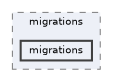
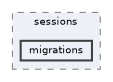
(56, 22) -> (56, 22)
